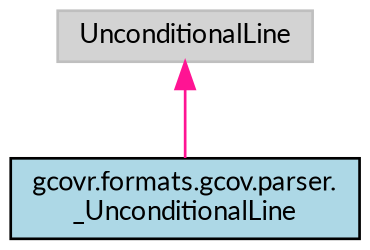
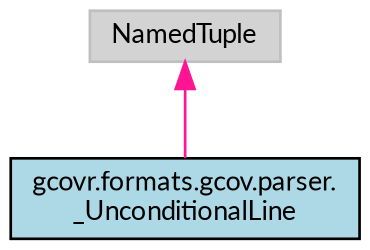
(185, 36) -> (185, 36)
